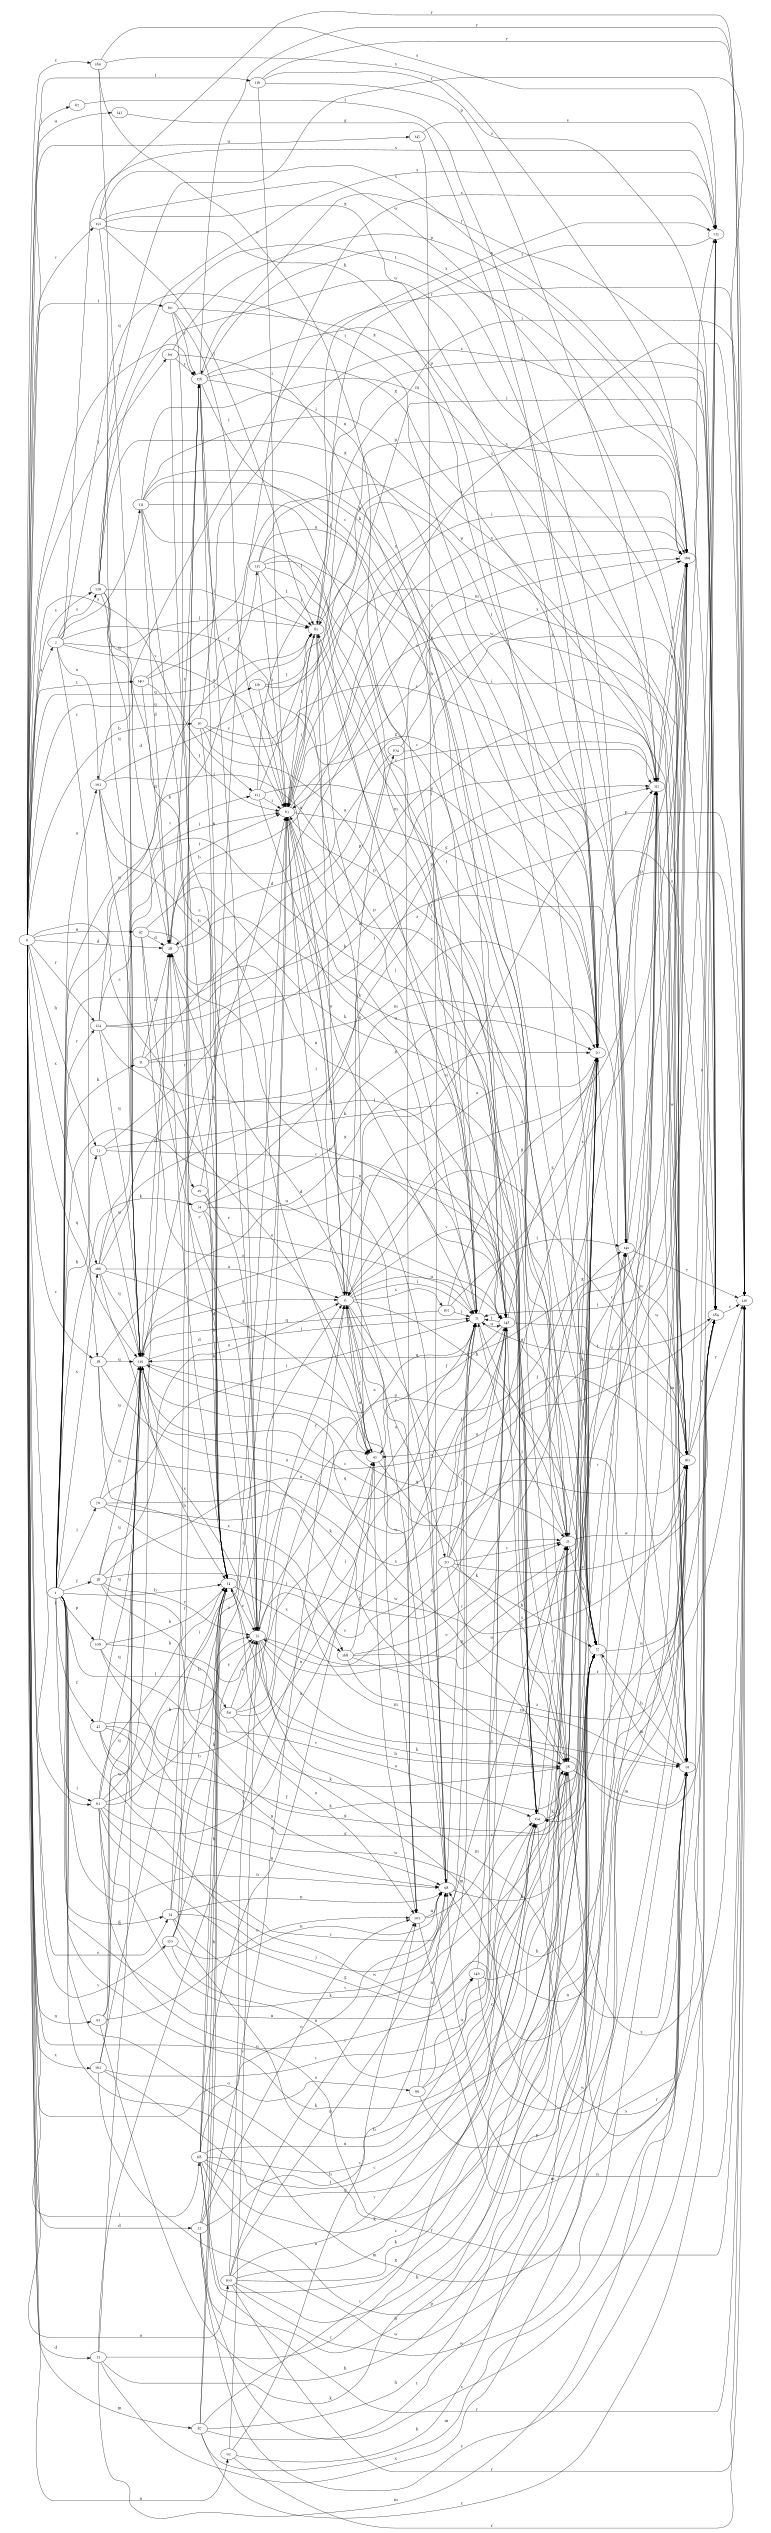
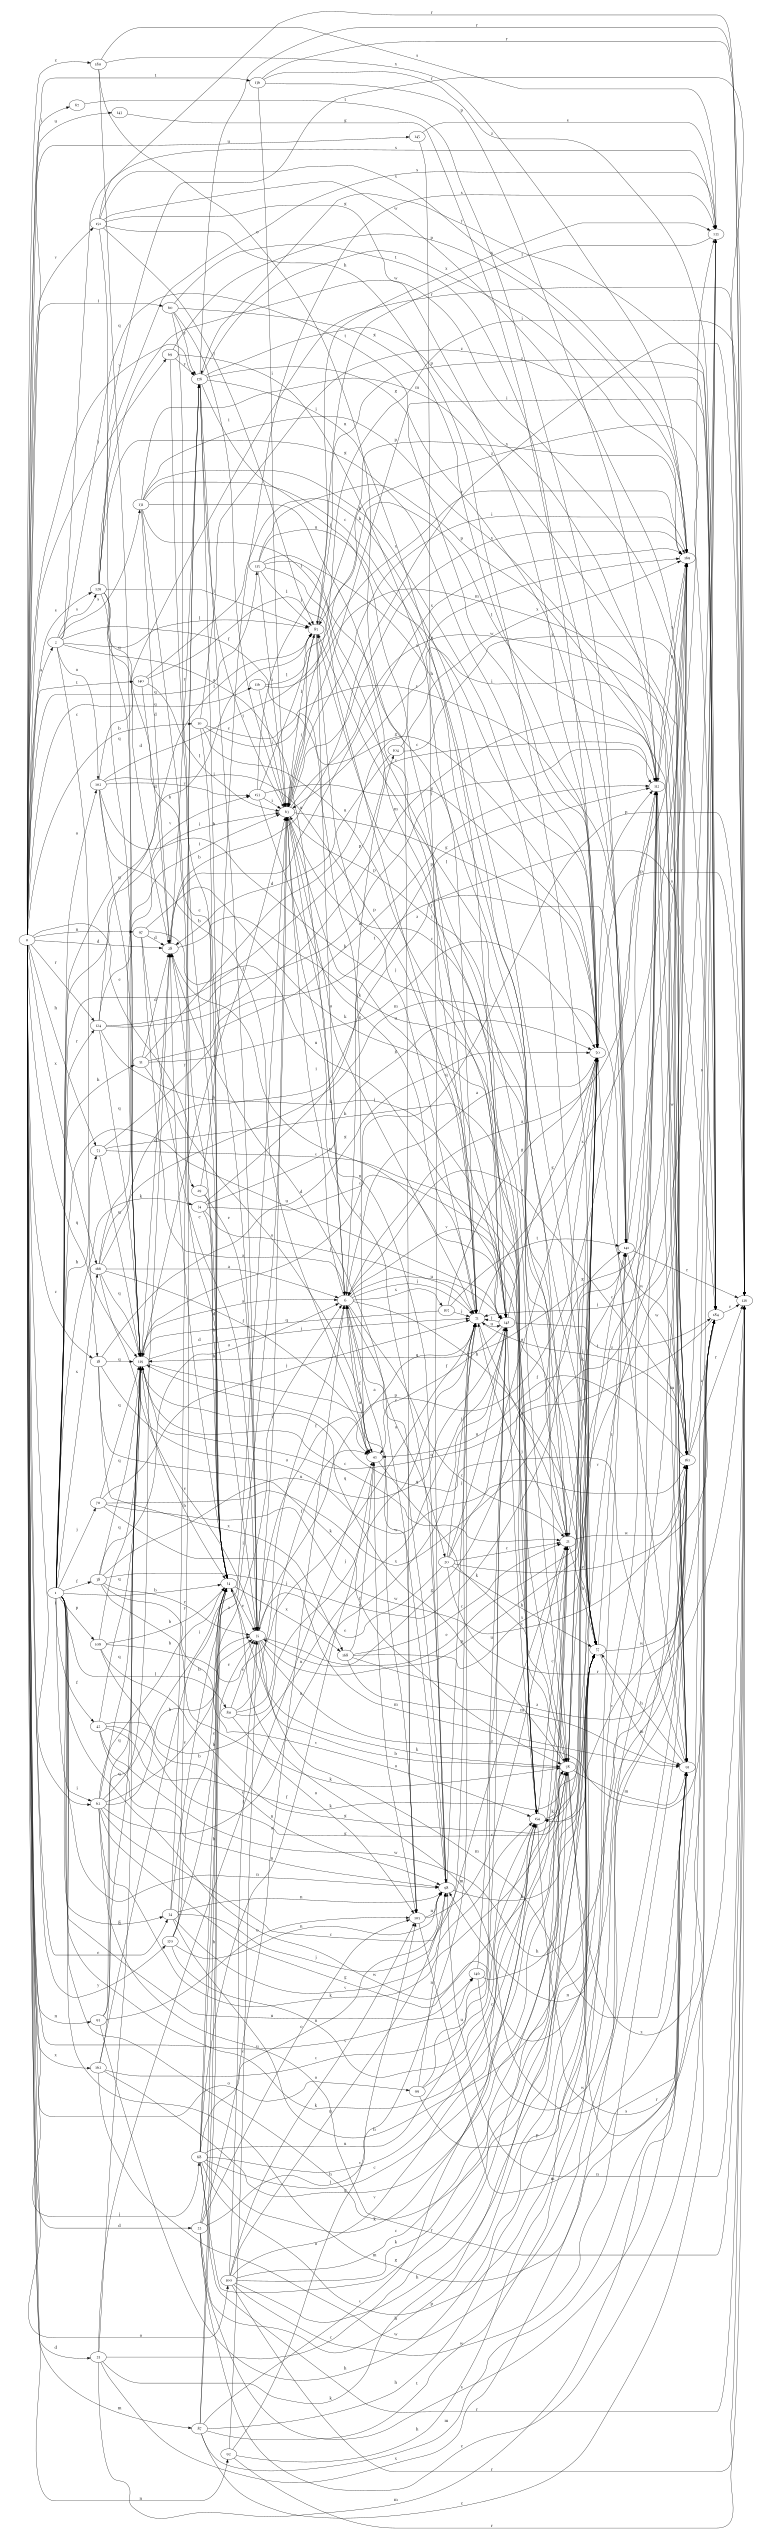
(44, 621) -> (173, 785)
